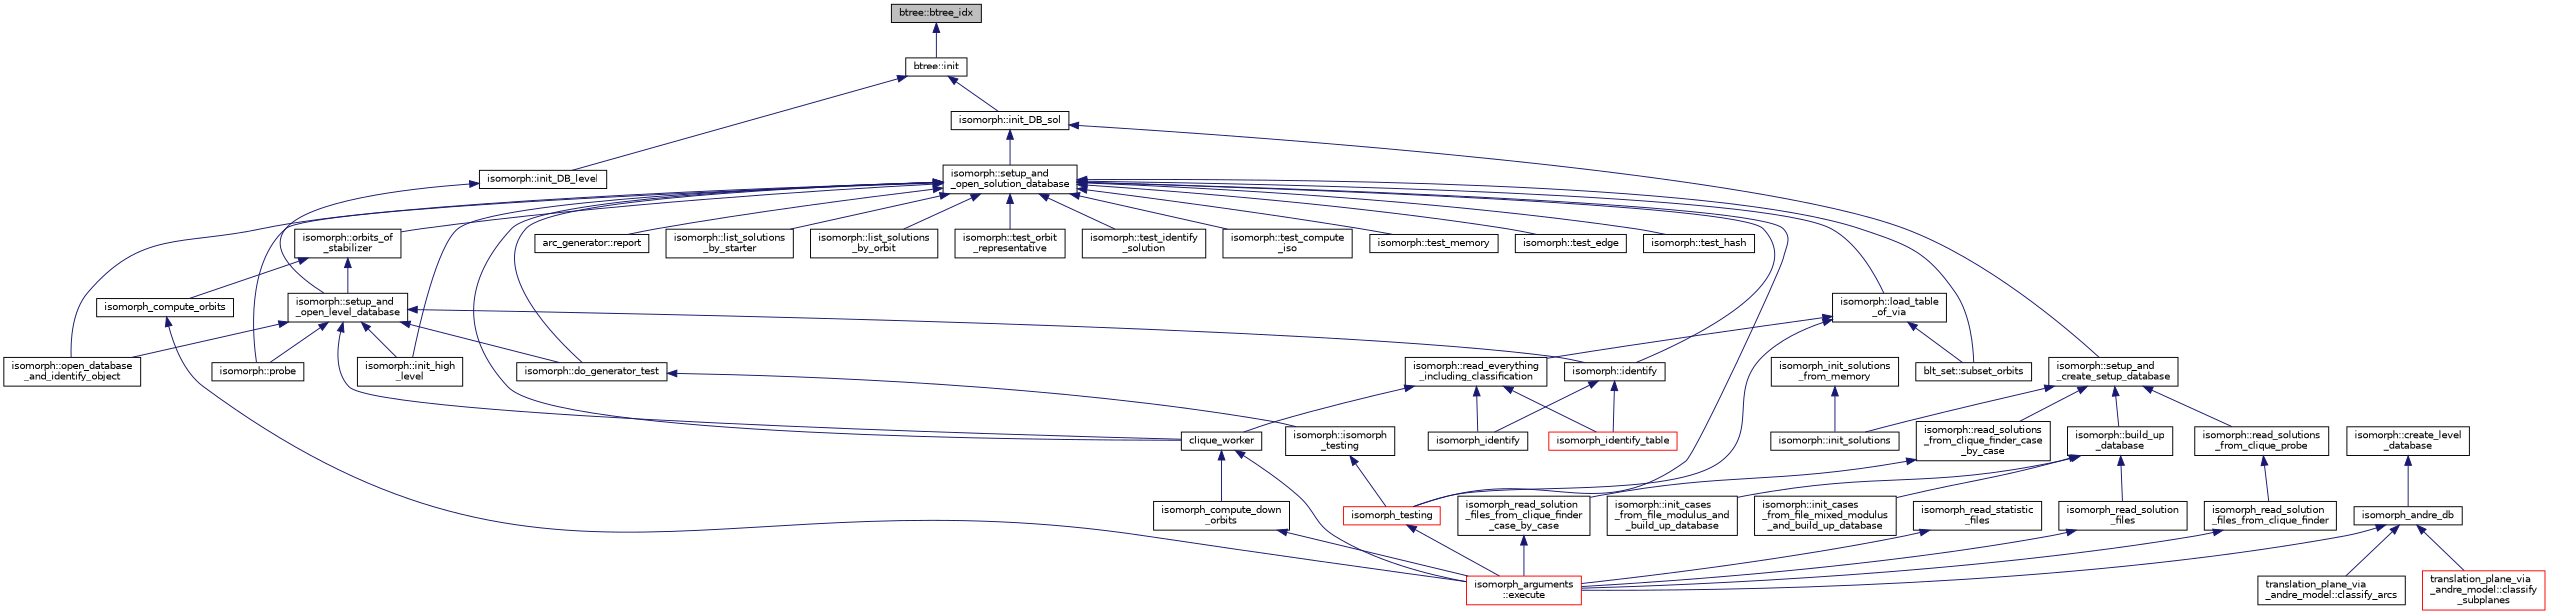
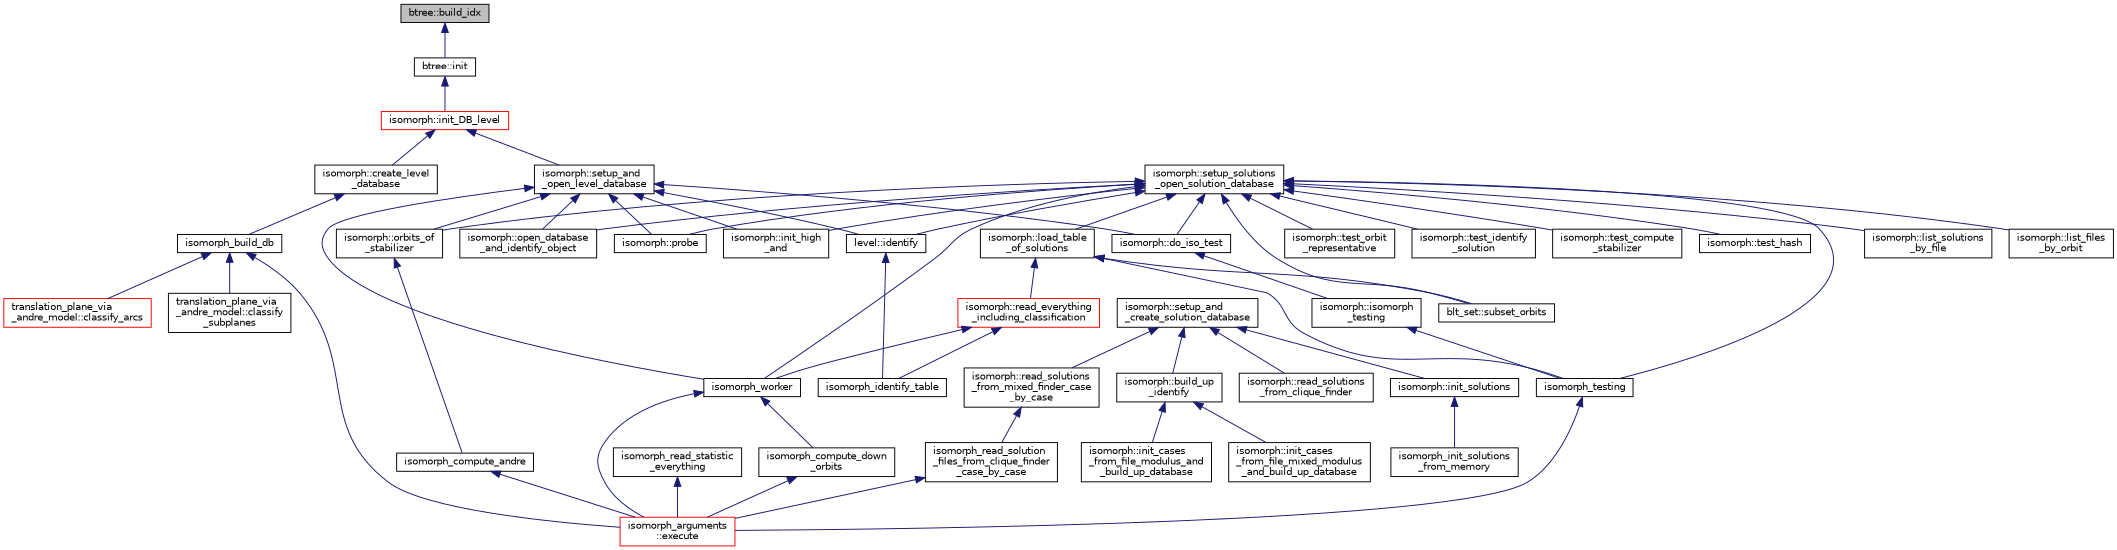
(936, 13) -> (445, 13)
(1010, 121) -> none
none -> (410, 151)
(543, 179) -> (445, 121)
(1010, 179) -> (1214, 179)
(592, 244) -> none
(730, 244) -> (1928, 244)
(874, 244) -> (2061, 244)
(1288, 244) -> (1617, 244)
(1434, 244) -> none
(1571, 244) -> none
(348, 281) -> (487, 213)
(165, 308) -> (465, 462)
(1889, 308) -> (1037, 244)
(410, 372) -> (776, 244)
(592, 372) -> (1171, 244)
(1476, 372) -> (1029, 313)
(1615, 372) -> (886, 244)
(2113, 372) -> (1188, 313)
(1835, 414) -> (1455, 427)
(1222, 441) -> (752, 388)
(1478, 441) -> none
(1613, 441) -> (882, 388)
(1983, 441) -> (1032, 388)
(2120, 441) -> (1169, 388)
(2262, 441) -> (1306, 388)
(1392, 516) -> (1585, 388)
(1978, 516) -> (678, 462)
(2123, 516) -> none
(2270, 516) -> none
(2408, 516) -> (230, 244)
(2332, 590) -> (78, 313)
(2484, 590) -> (230, 313)
